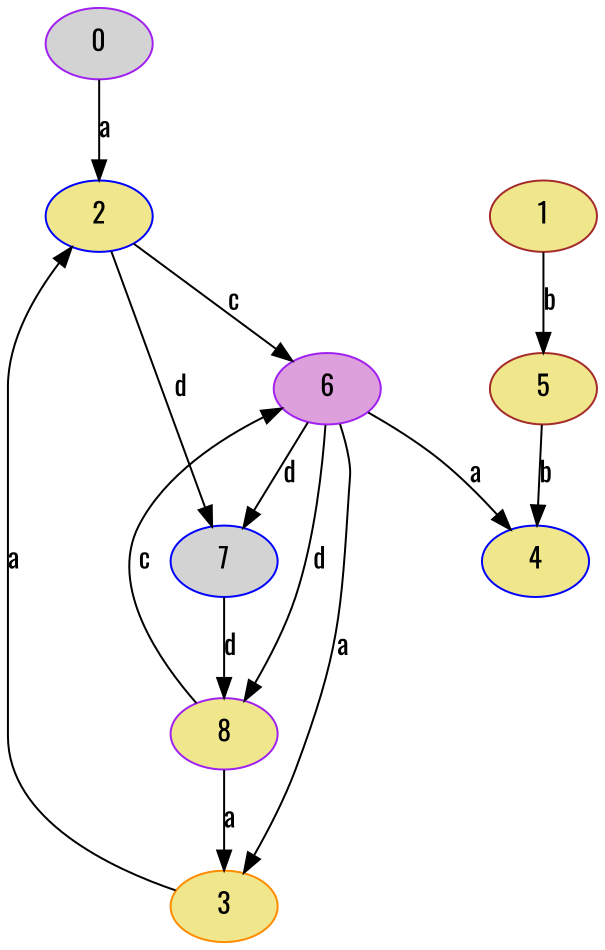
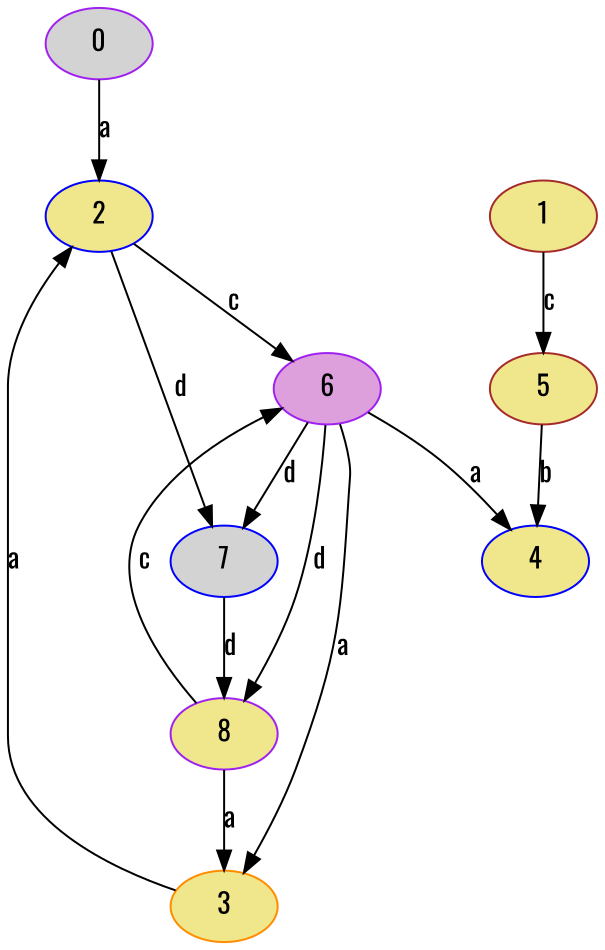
(550, 302) -> (550, 302)
